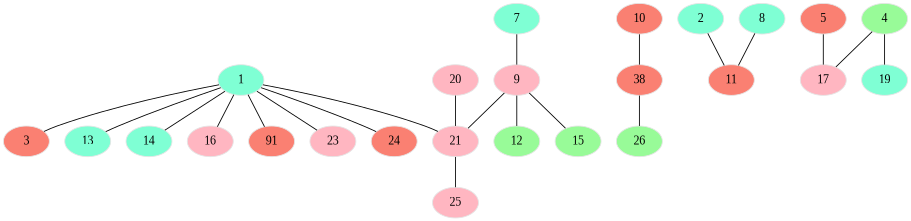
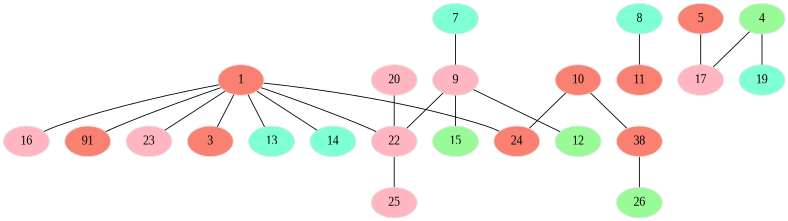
(701, 19) -> none
(241, 80) -> (241, 80)
none -> (548, 111)
(455, 141) -> (394, 141)
